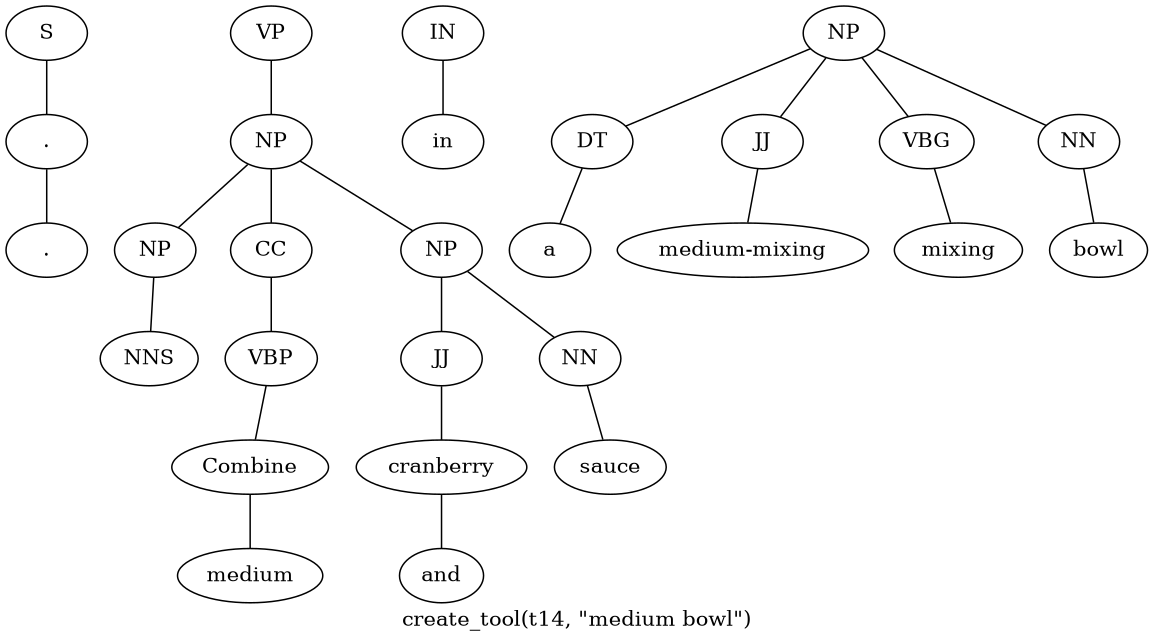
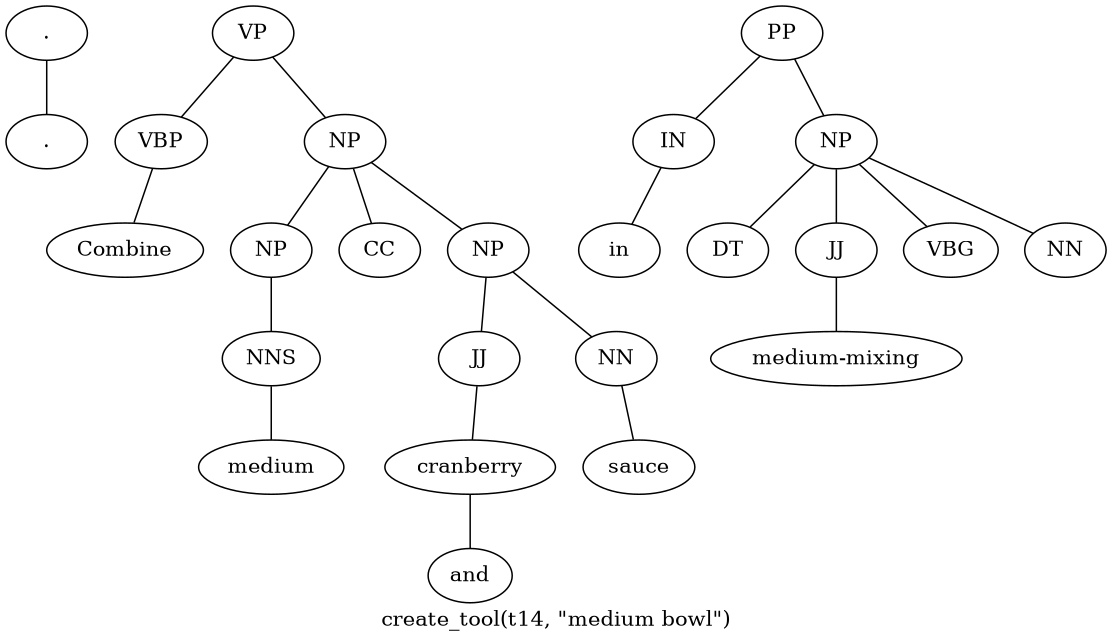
(47, 33) -> none
none -> (782, 33)
(550, 250) -> none
(958, 250) -> none
(1099, 250) -> none
(271, 305) -> (208, 87)
(250, 522) -> (271, 413)
